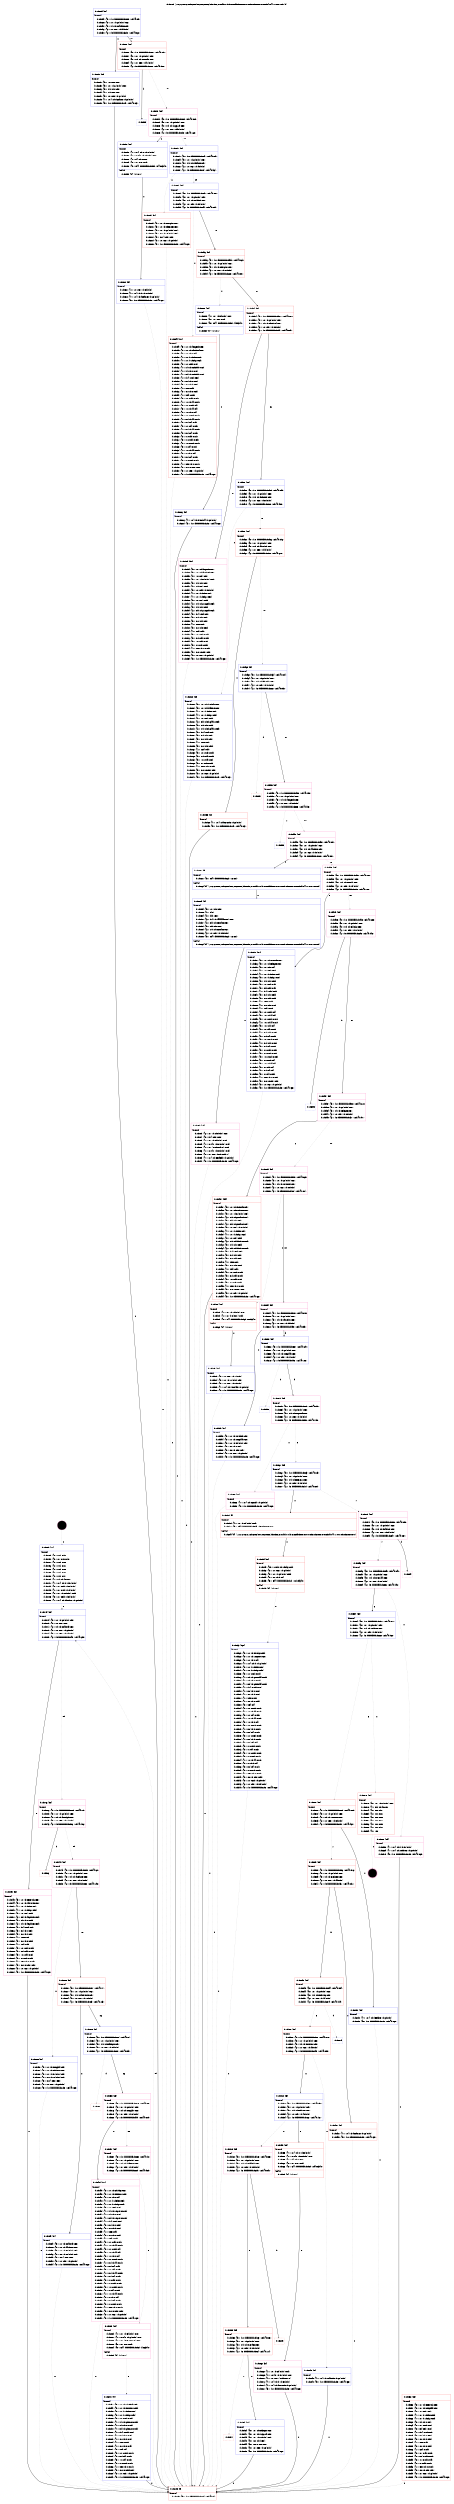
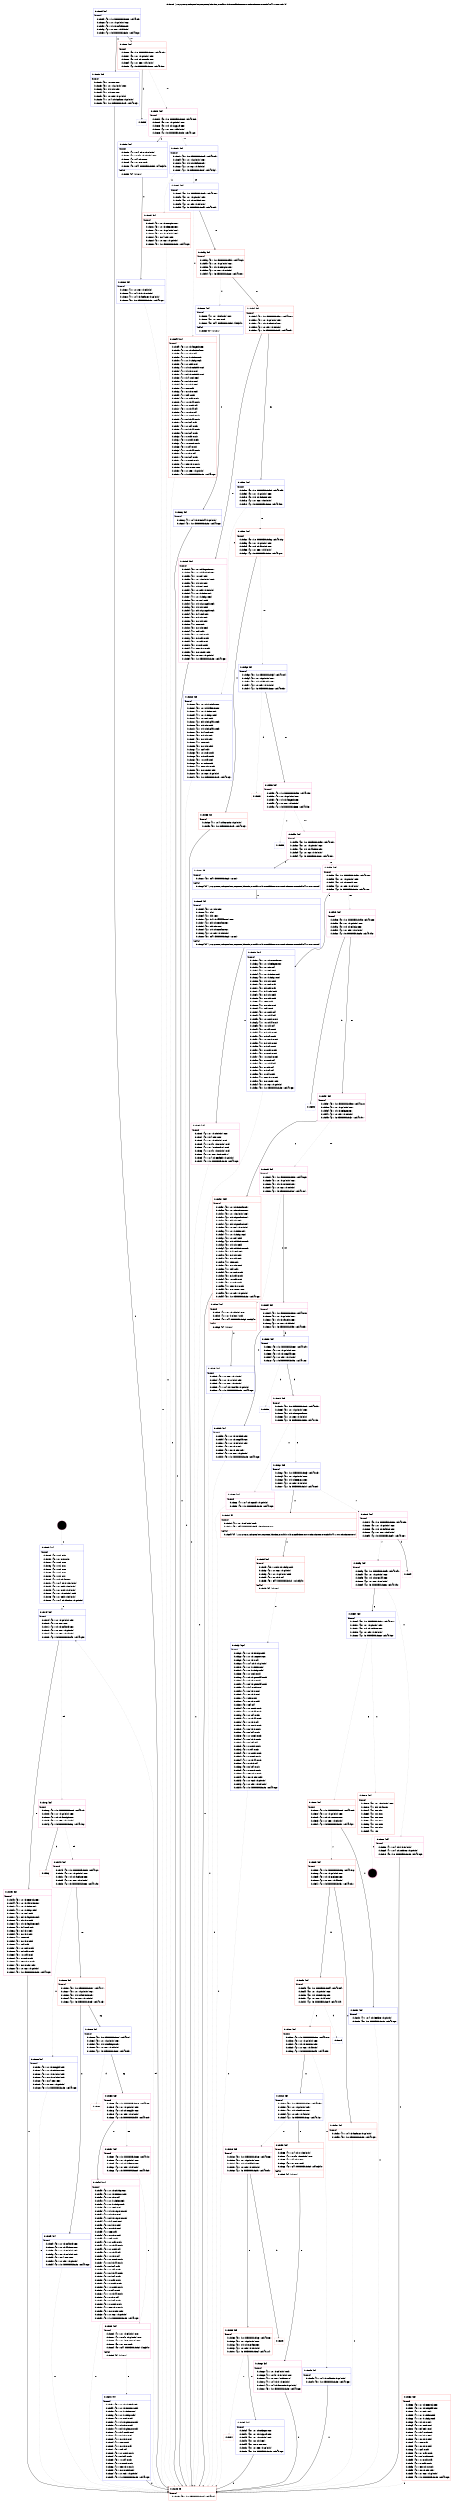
(180, 1574) -> (180, 1574)
